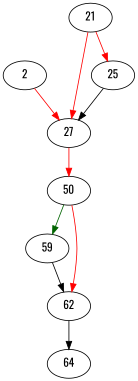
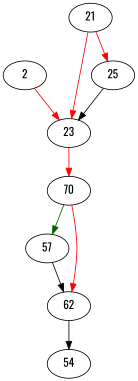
(69, 133) -> (69, 133)
(69, 191) -> (69, 191)
(47, 248) -> (47, 248)
(69, 364) -> (69, 364)
